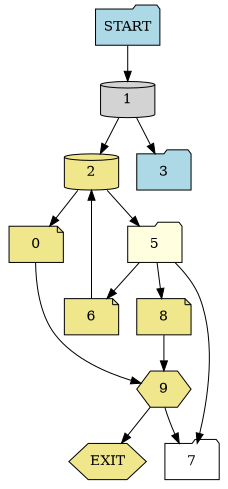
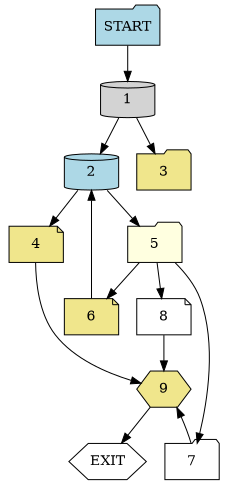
(92, 172) -> (92, 172)
(164, 172) -> (164, 172)
(36, 244) -> (36, 244)
(164, 317) -> (164, 317)
(170, 421) -> (187, 430)
(108, 462) -> (108, 462)
